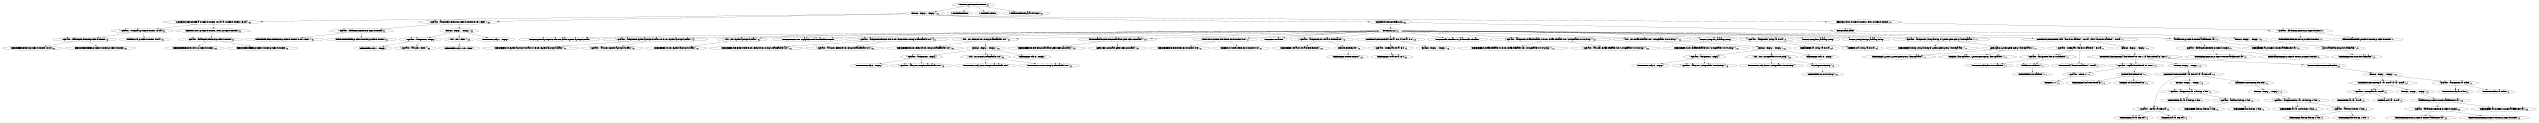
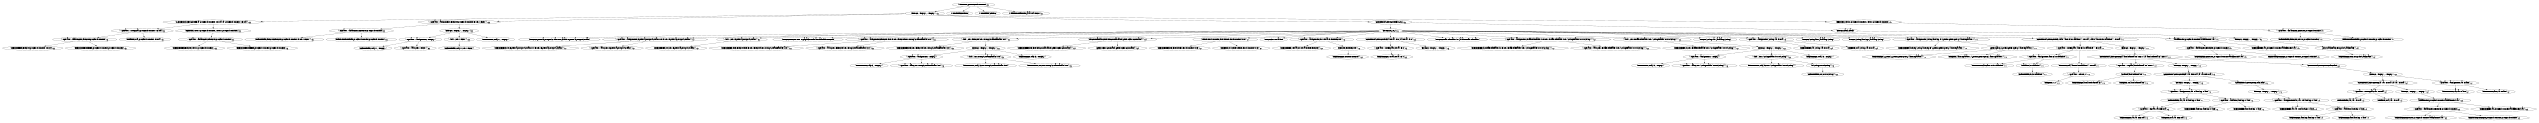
(2107, 70) -> (2079, 69)
(2162, 86) -> (2170, 105)
